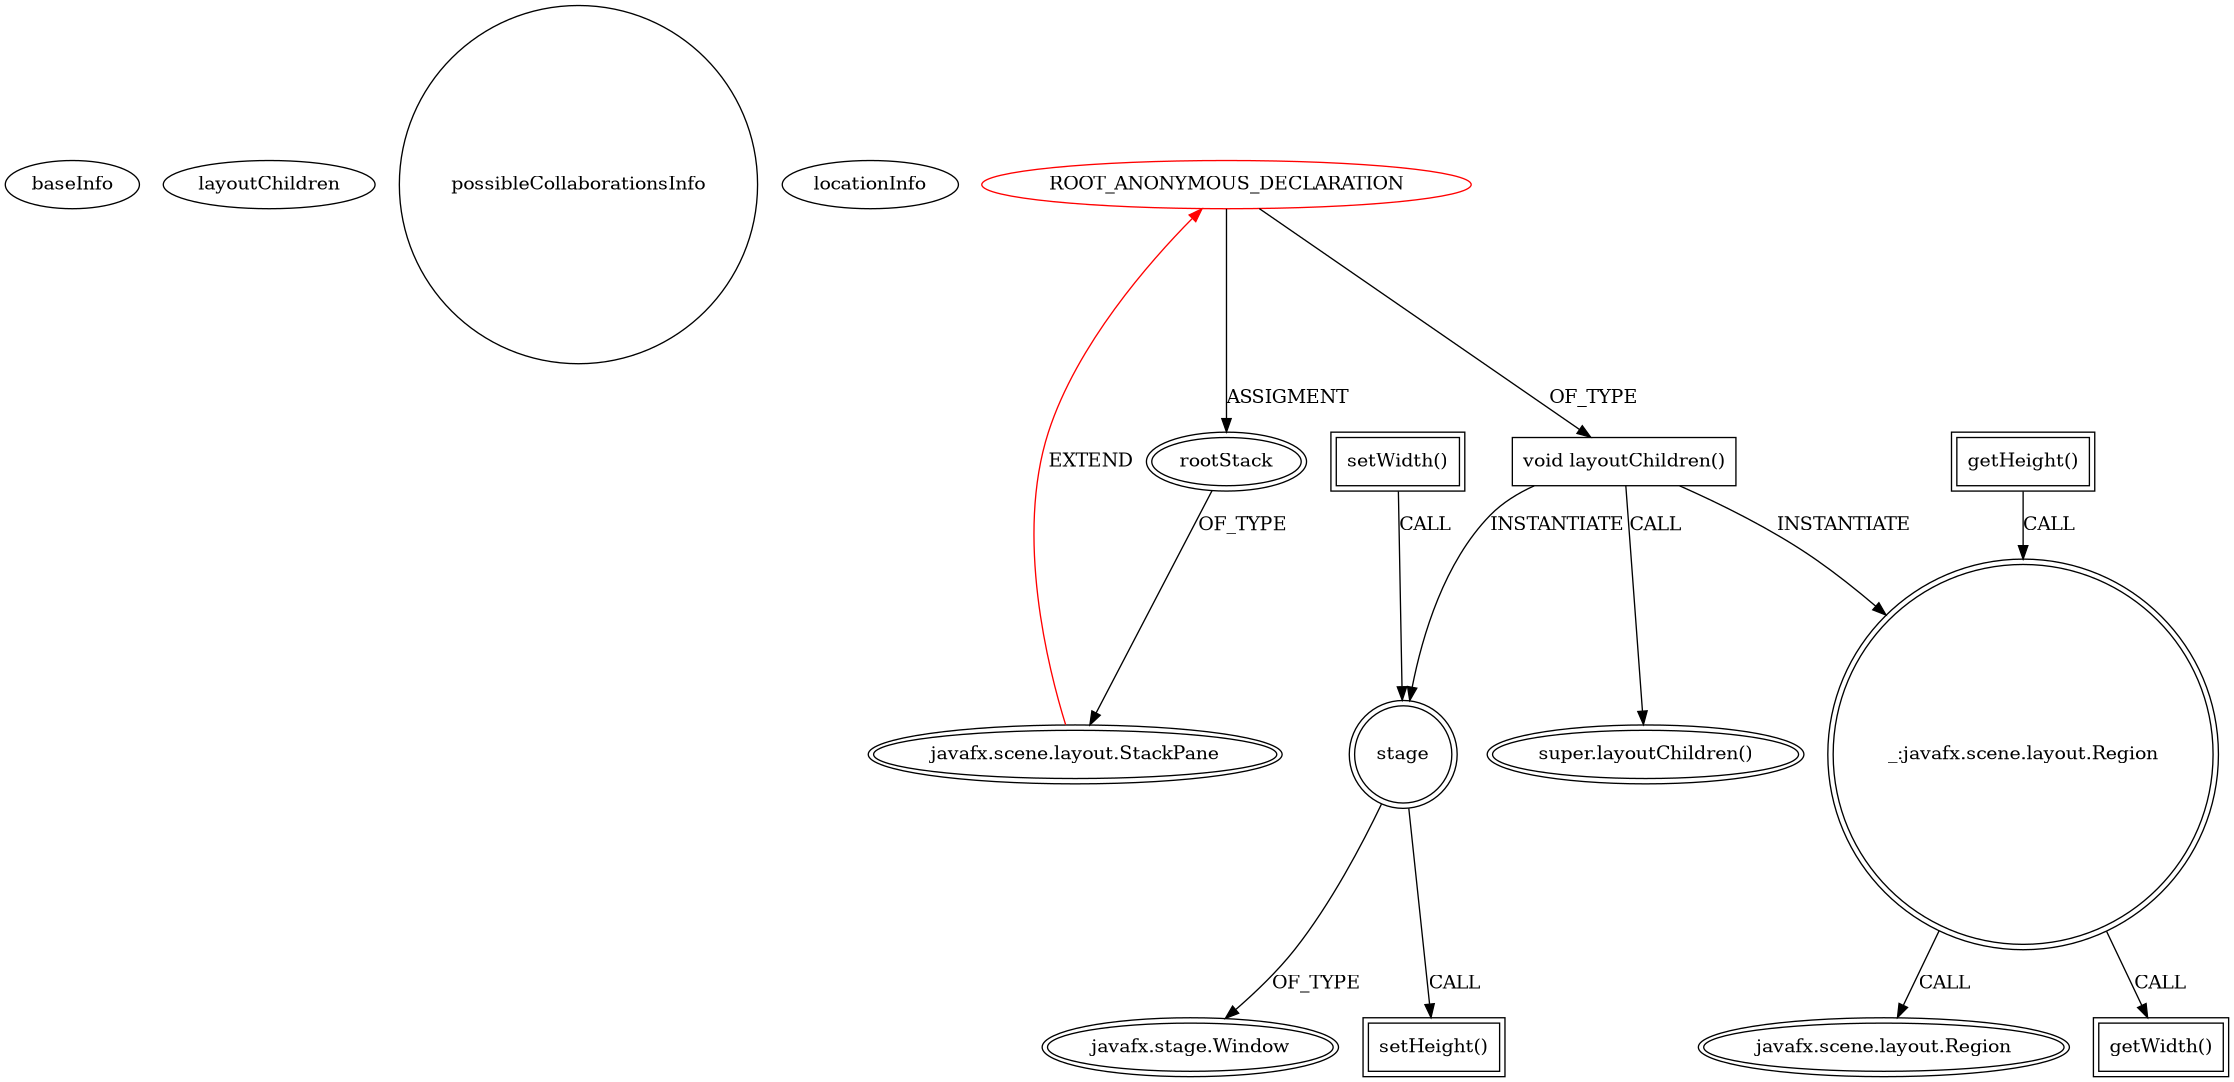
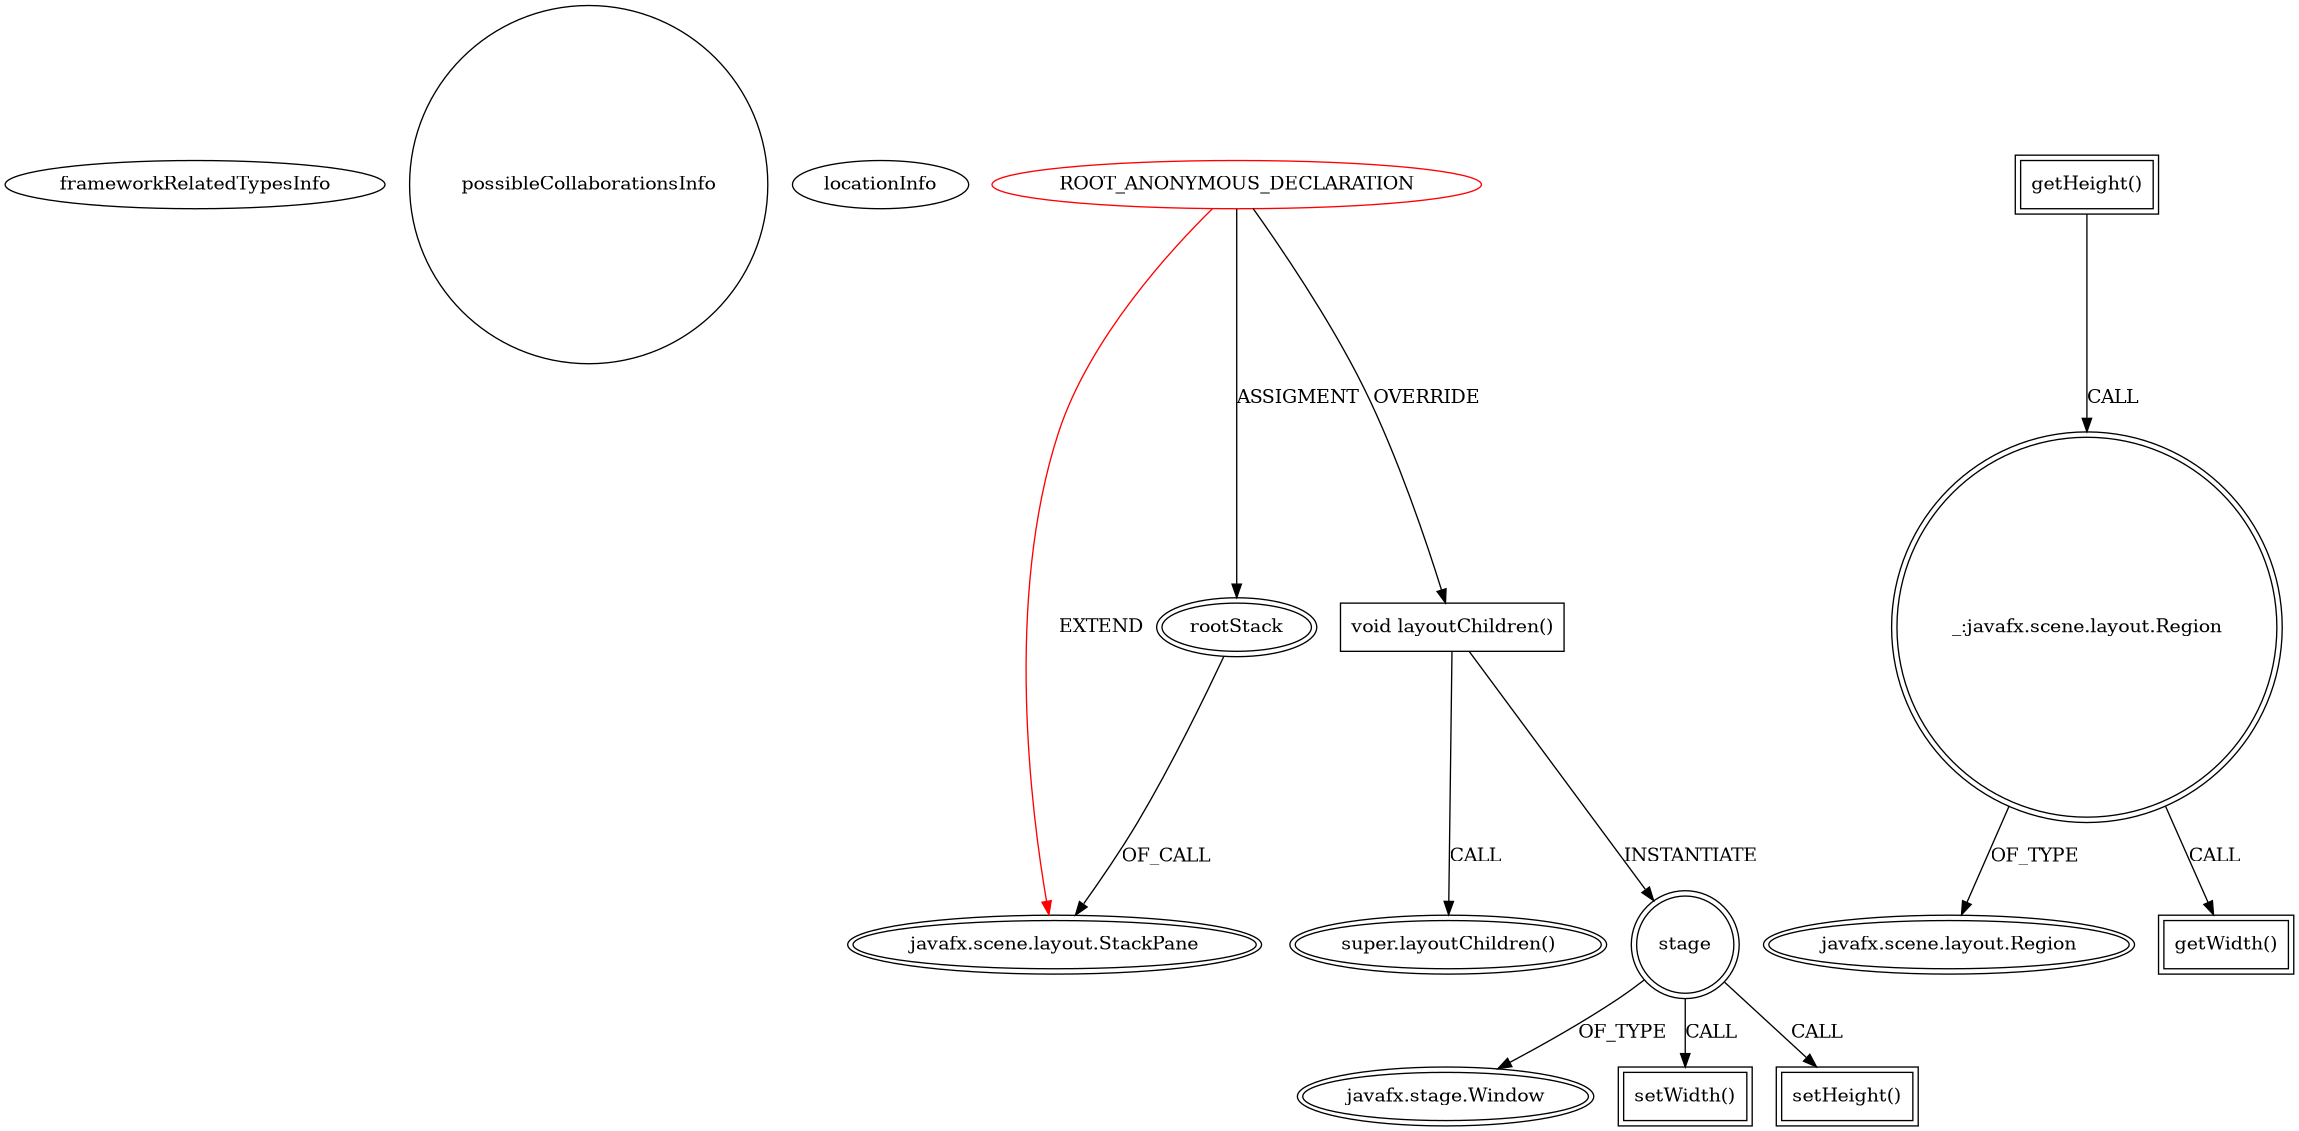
(72, 185) -> none
(269, 185) -> (195, 185)
(1594, 398) -> (1427, 398)
(1044, 451) -> (1037, 530)
(1243, 525) -> (1166, 856)
(1783, 538) -> none
(1400, 589) -> (1685, 1026)
(1945, 984) -> (2035, 856)
